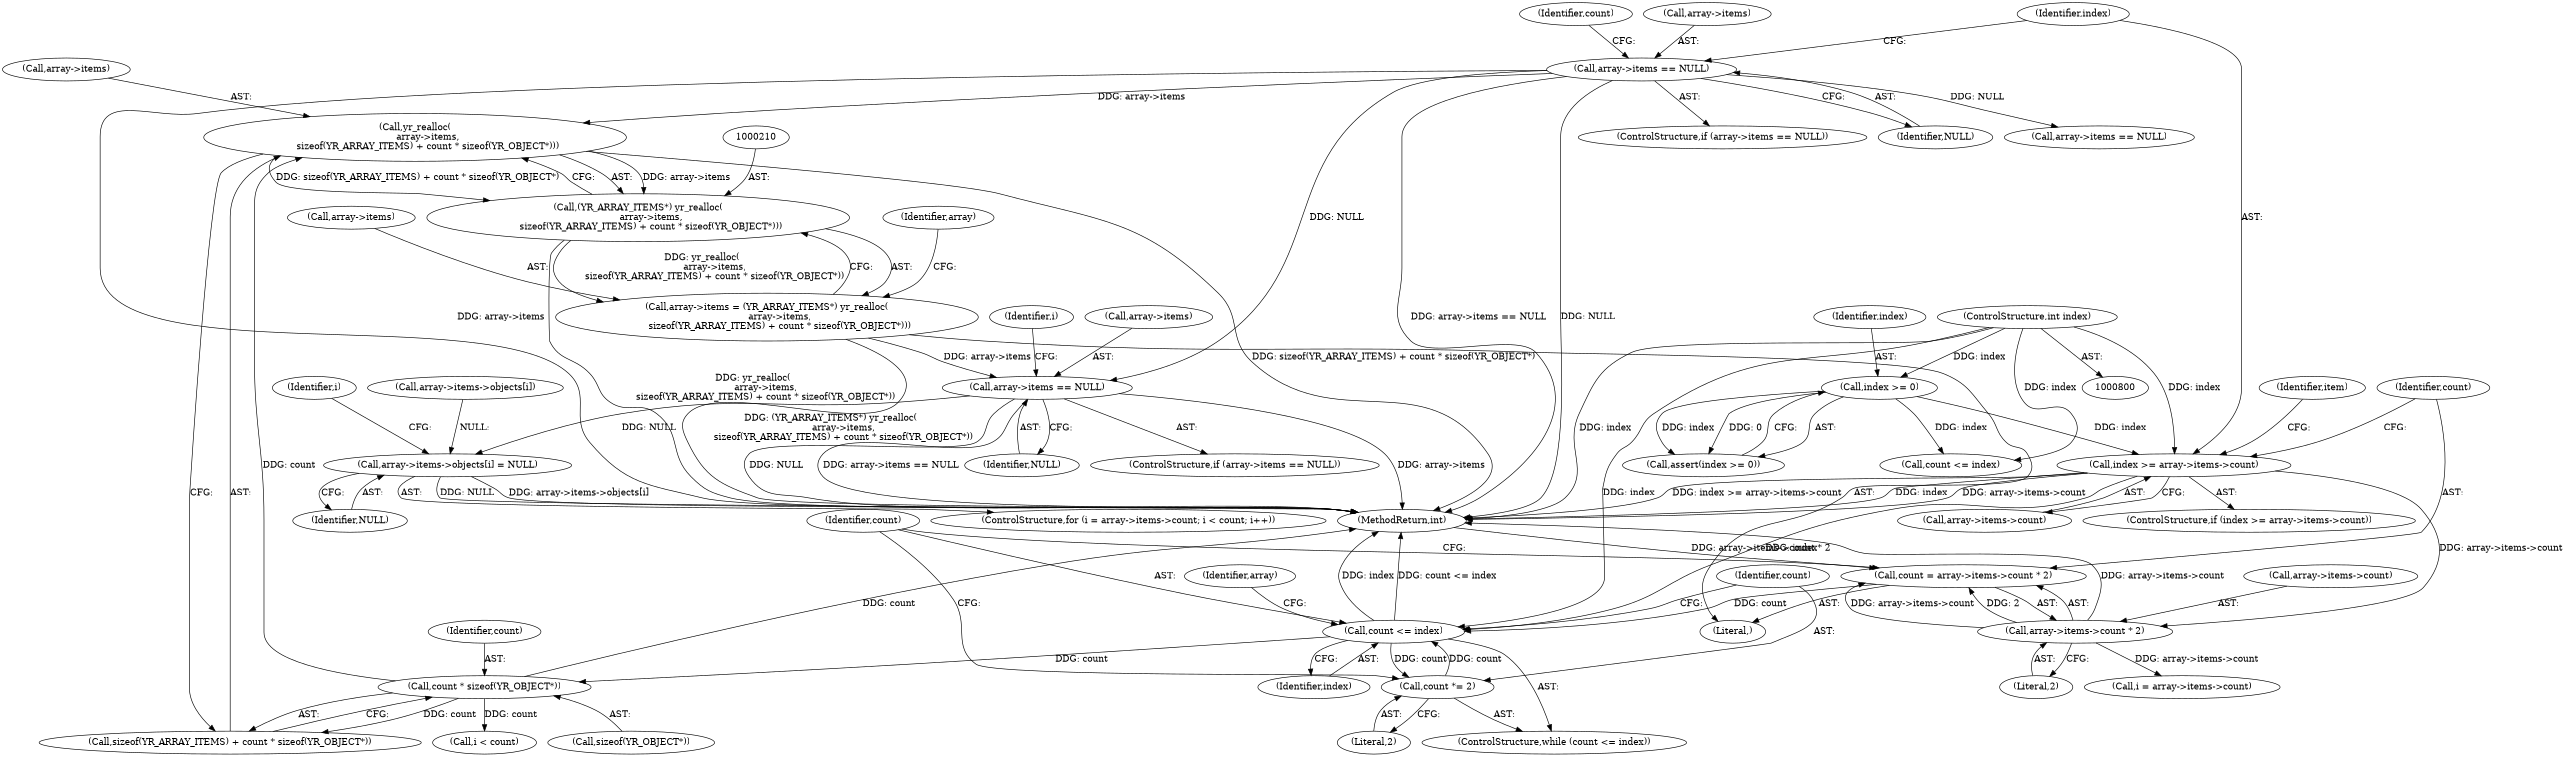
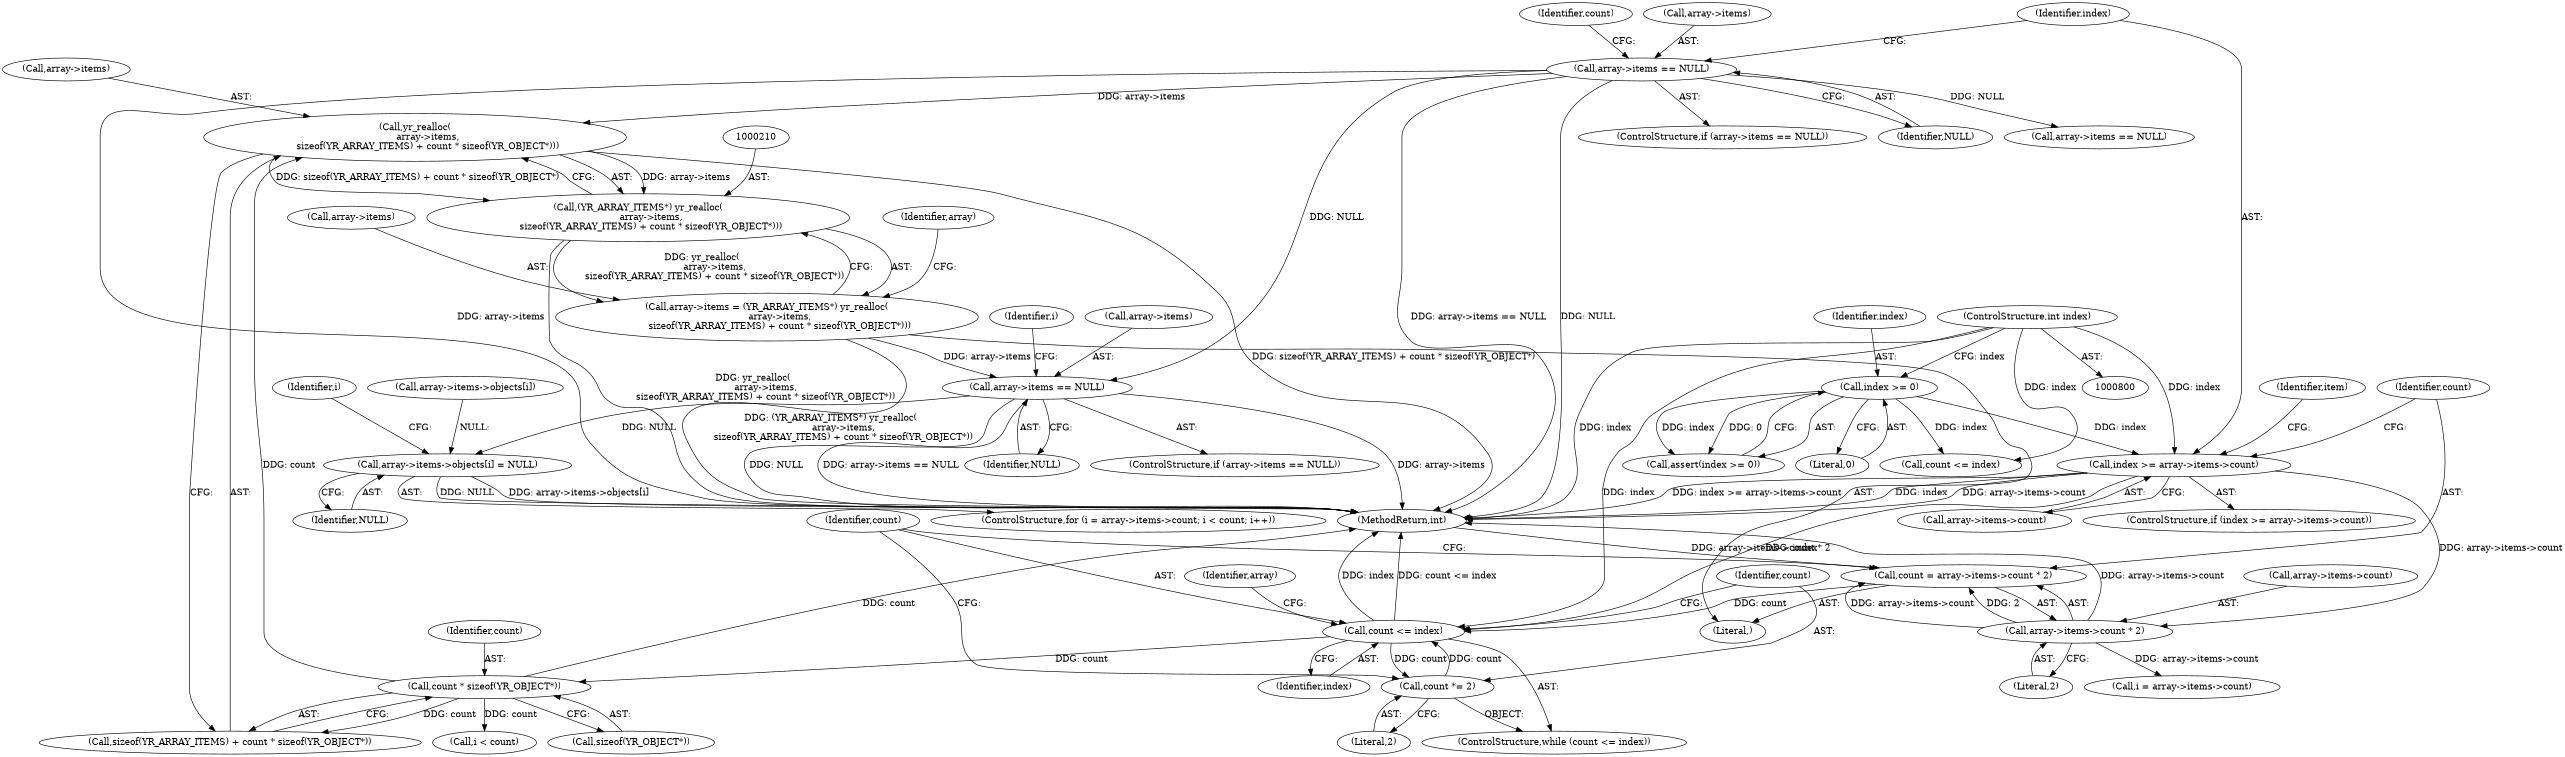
(1980, 357) -> (1980, 357)
none -> (1832, 465)
none -> (555, 714)
(1506, 715) -> (1506, 715)
